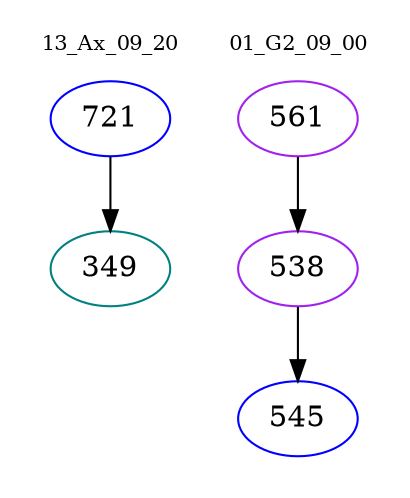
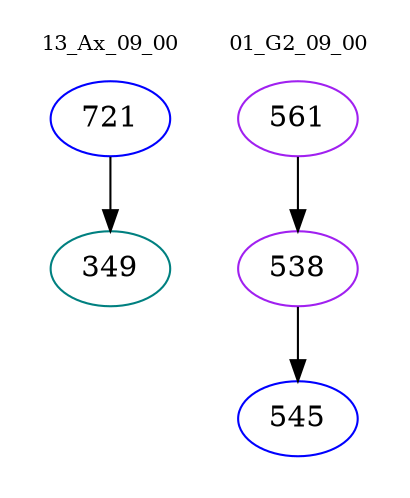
(110, 45) -> (110, 45)
